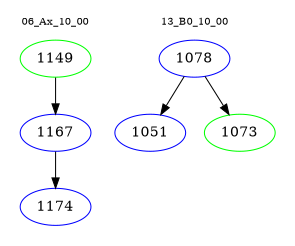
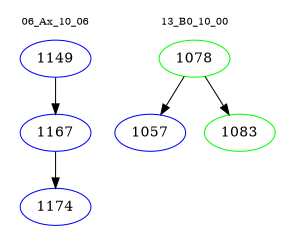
(56, 22) -> (56, 22)
(56, 59) -> (56, 59)
(195, 59) -> (195, 59)
(150, 133) -> (150, 133)
(240, 133) -> (240, 133)
